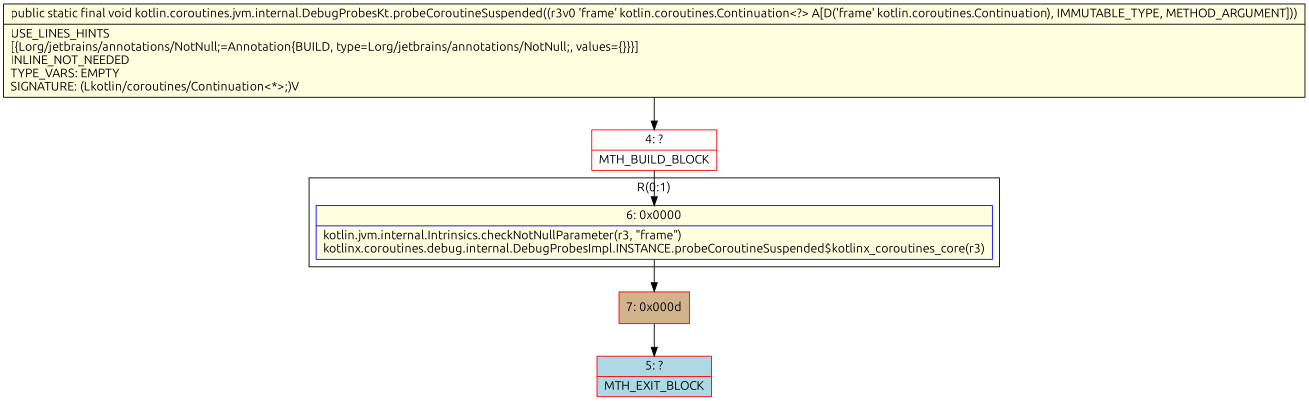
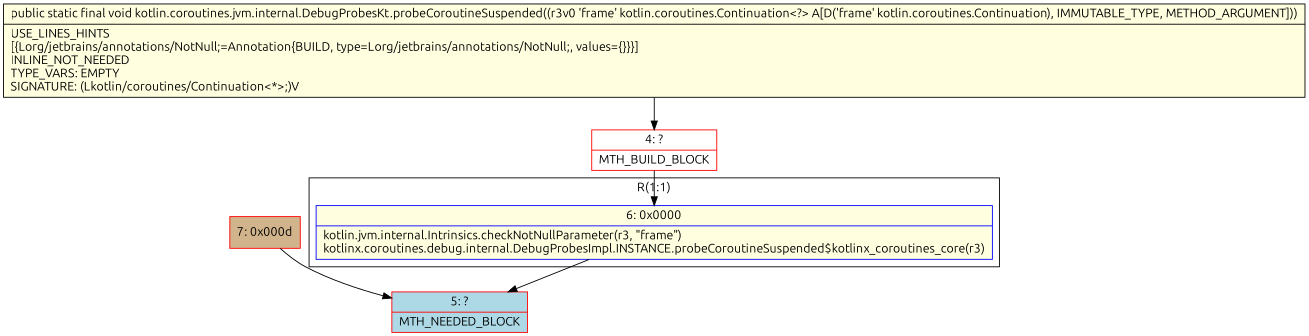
(654, 188) -> (654, 188)
(654, 272) -> (553, 274)
(654, 386) -> (460, 322)
